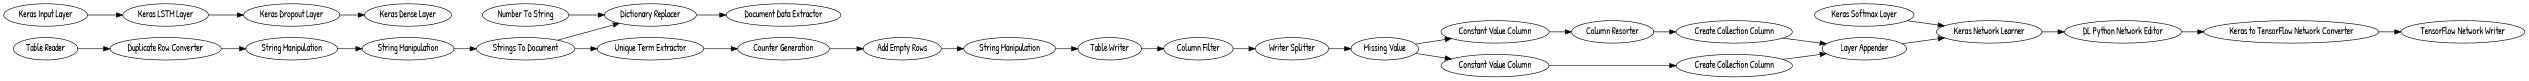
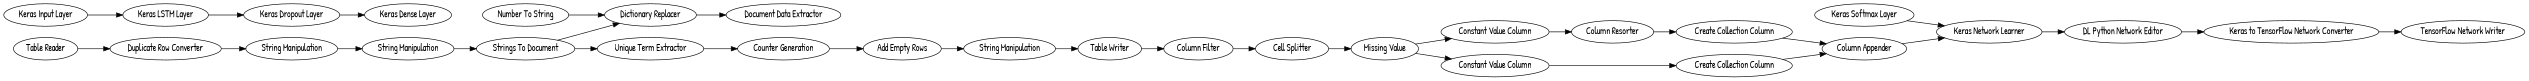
(1292, 49) -> (1292, 49)
(1864, 49) -> (1864, 49)
